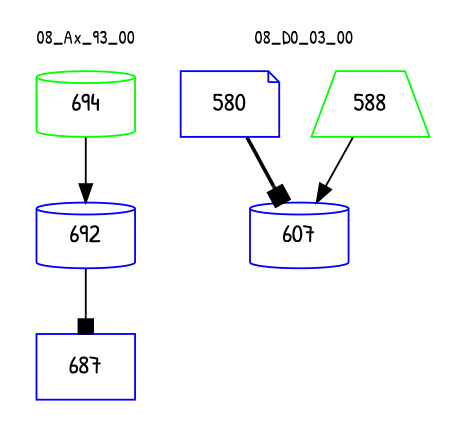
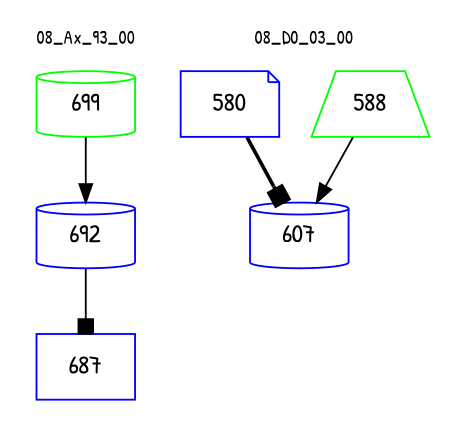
(86, 104) -> (86, 104)
